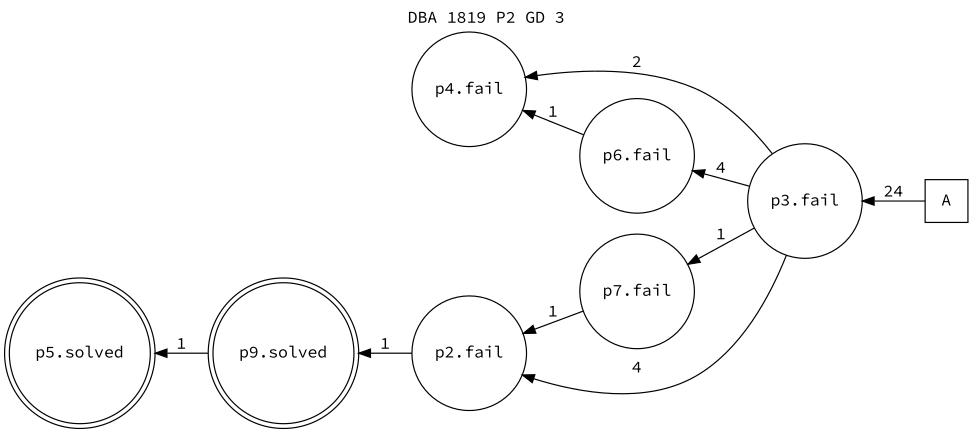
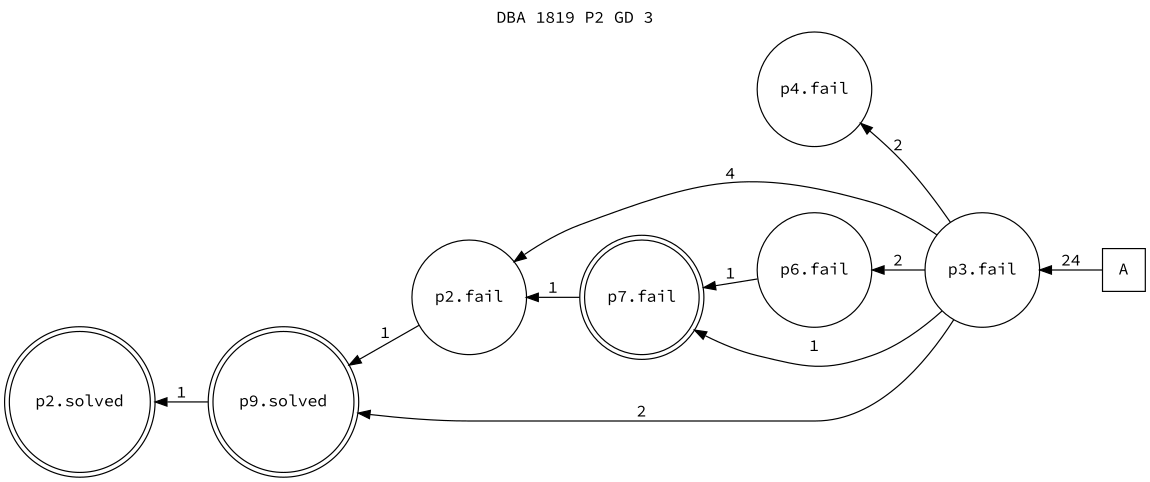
(559, 125) -> (737, 282)
(721, 168) -> (898, 261)
(637, 291) -> (642, 297)
(80, 353) -> (80, 402)
none -> (682, 421)
